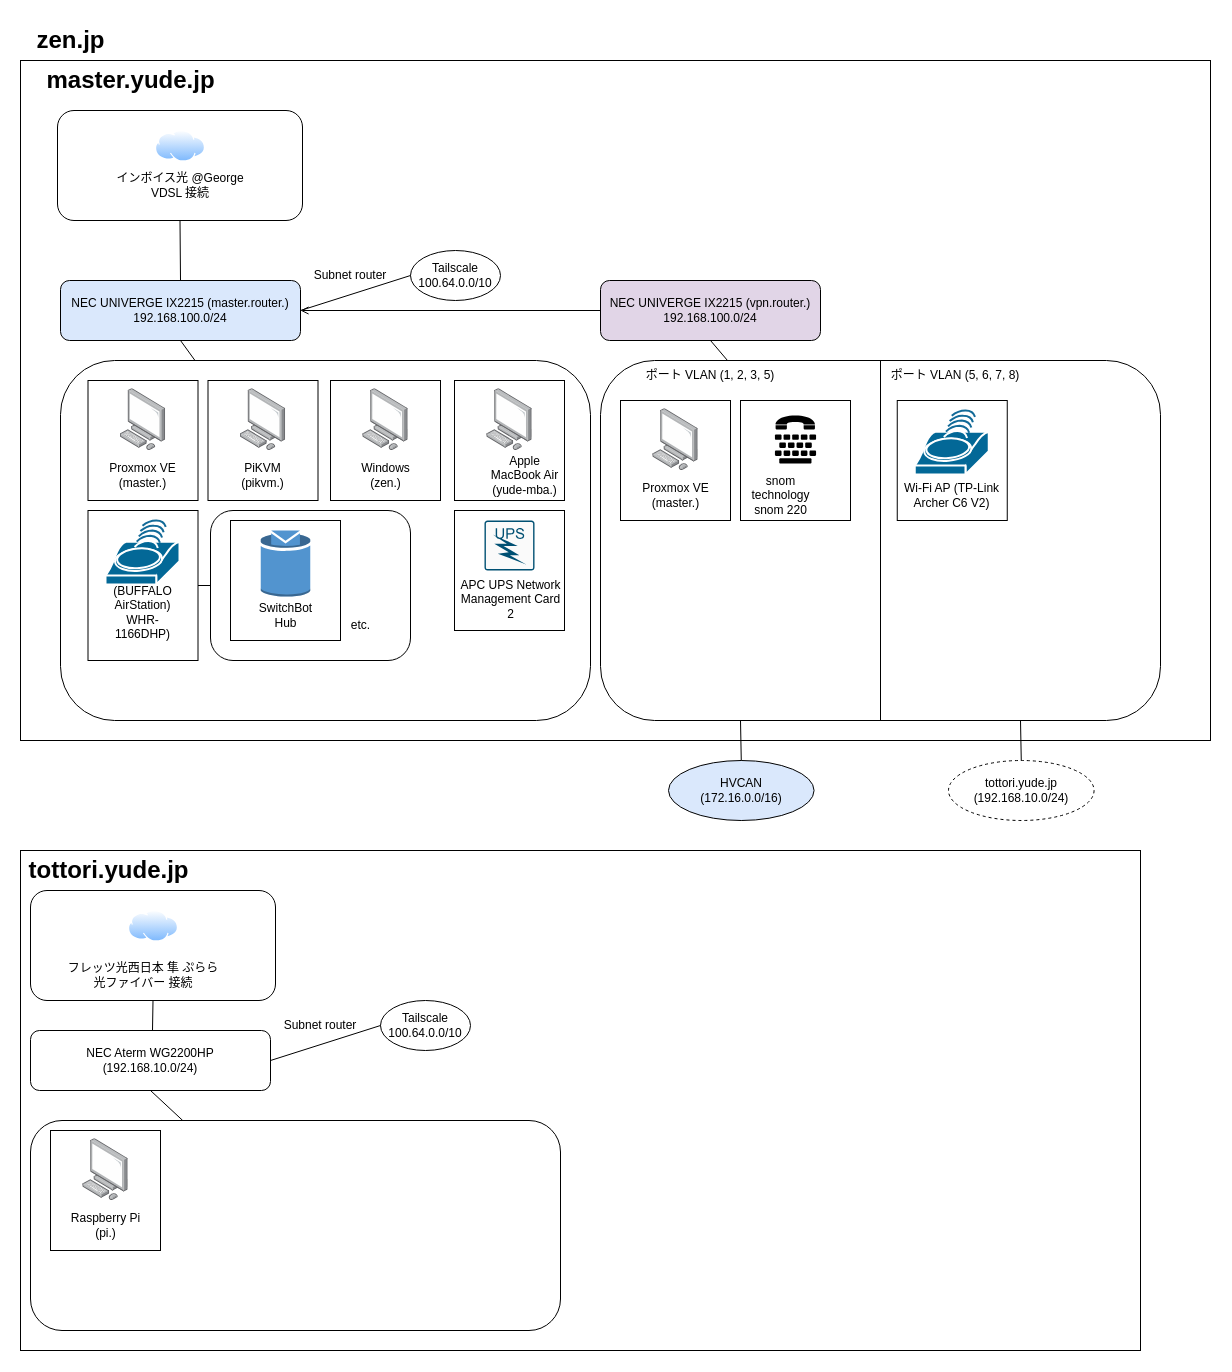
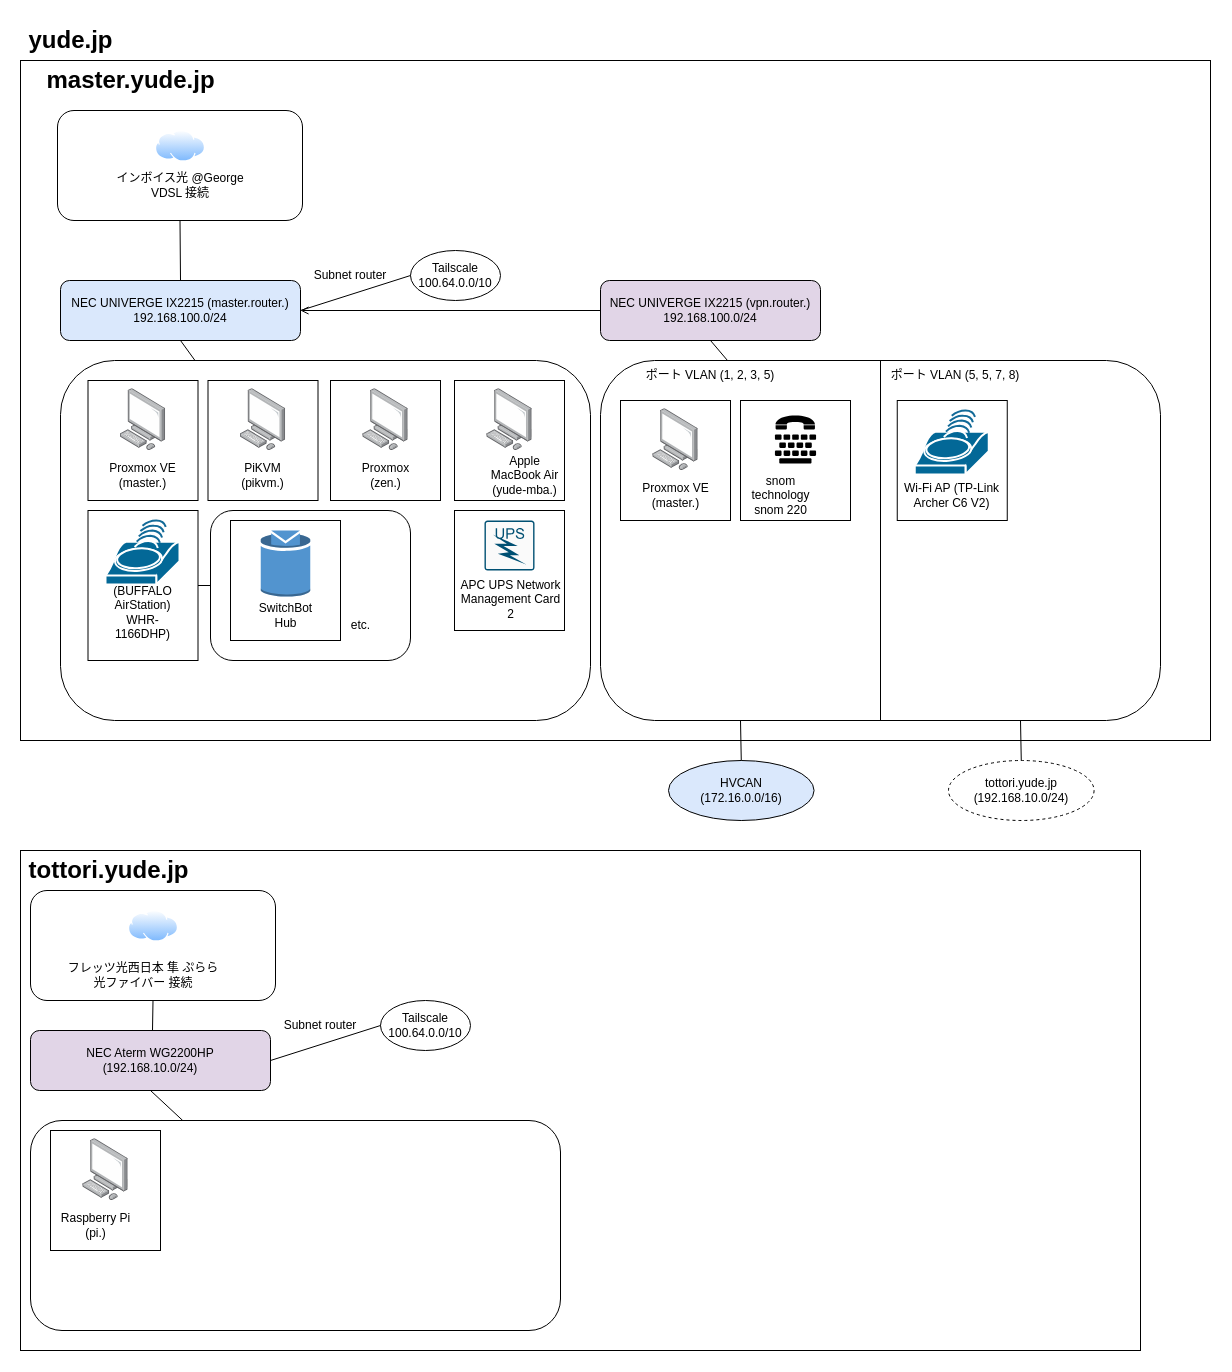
(71, 41) -> (71, 41)
(956, 376) -> (956, 376)
(386, 476) -> (386, 476)
(151, 1061) -> (151, 1061)
(106, 1226) -> (96, 1226)
